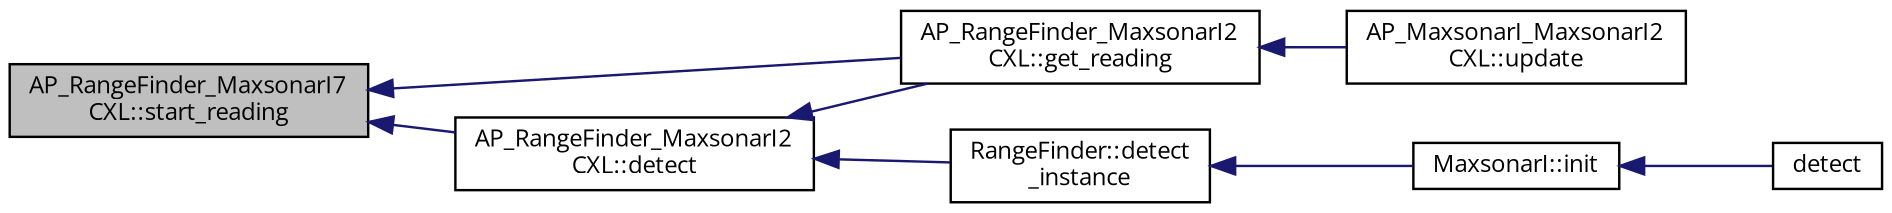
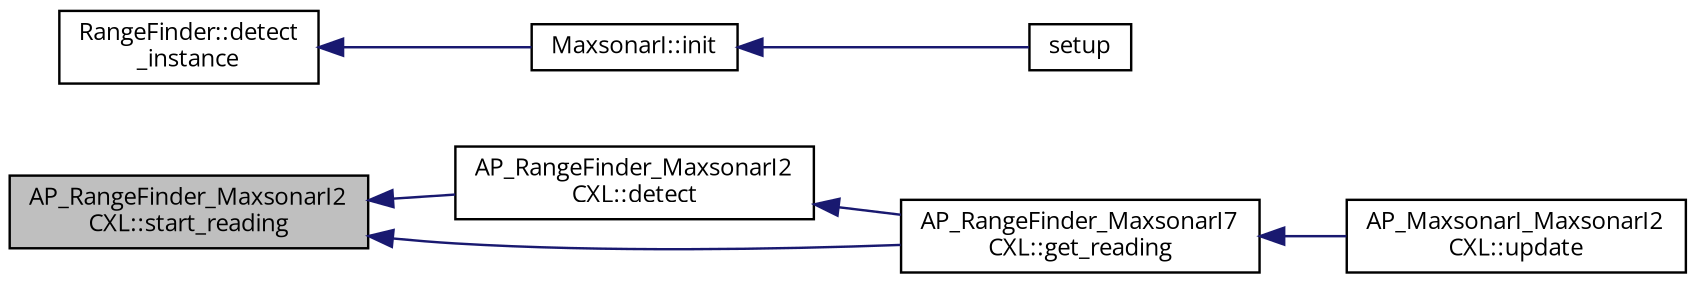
(1080, 47) -> (1080, 236)
(189, 101) -> (189, 212)
(895, 161) -> none
(1828, 166) -> (1080, 47)
